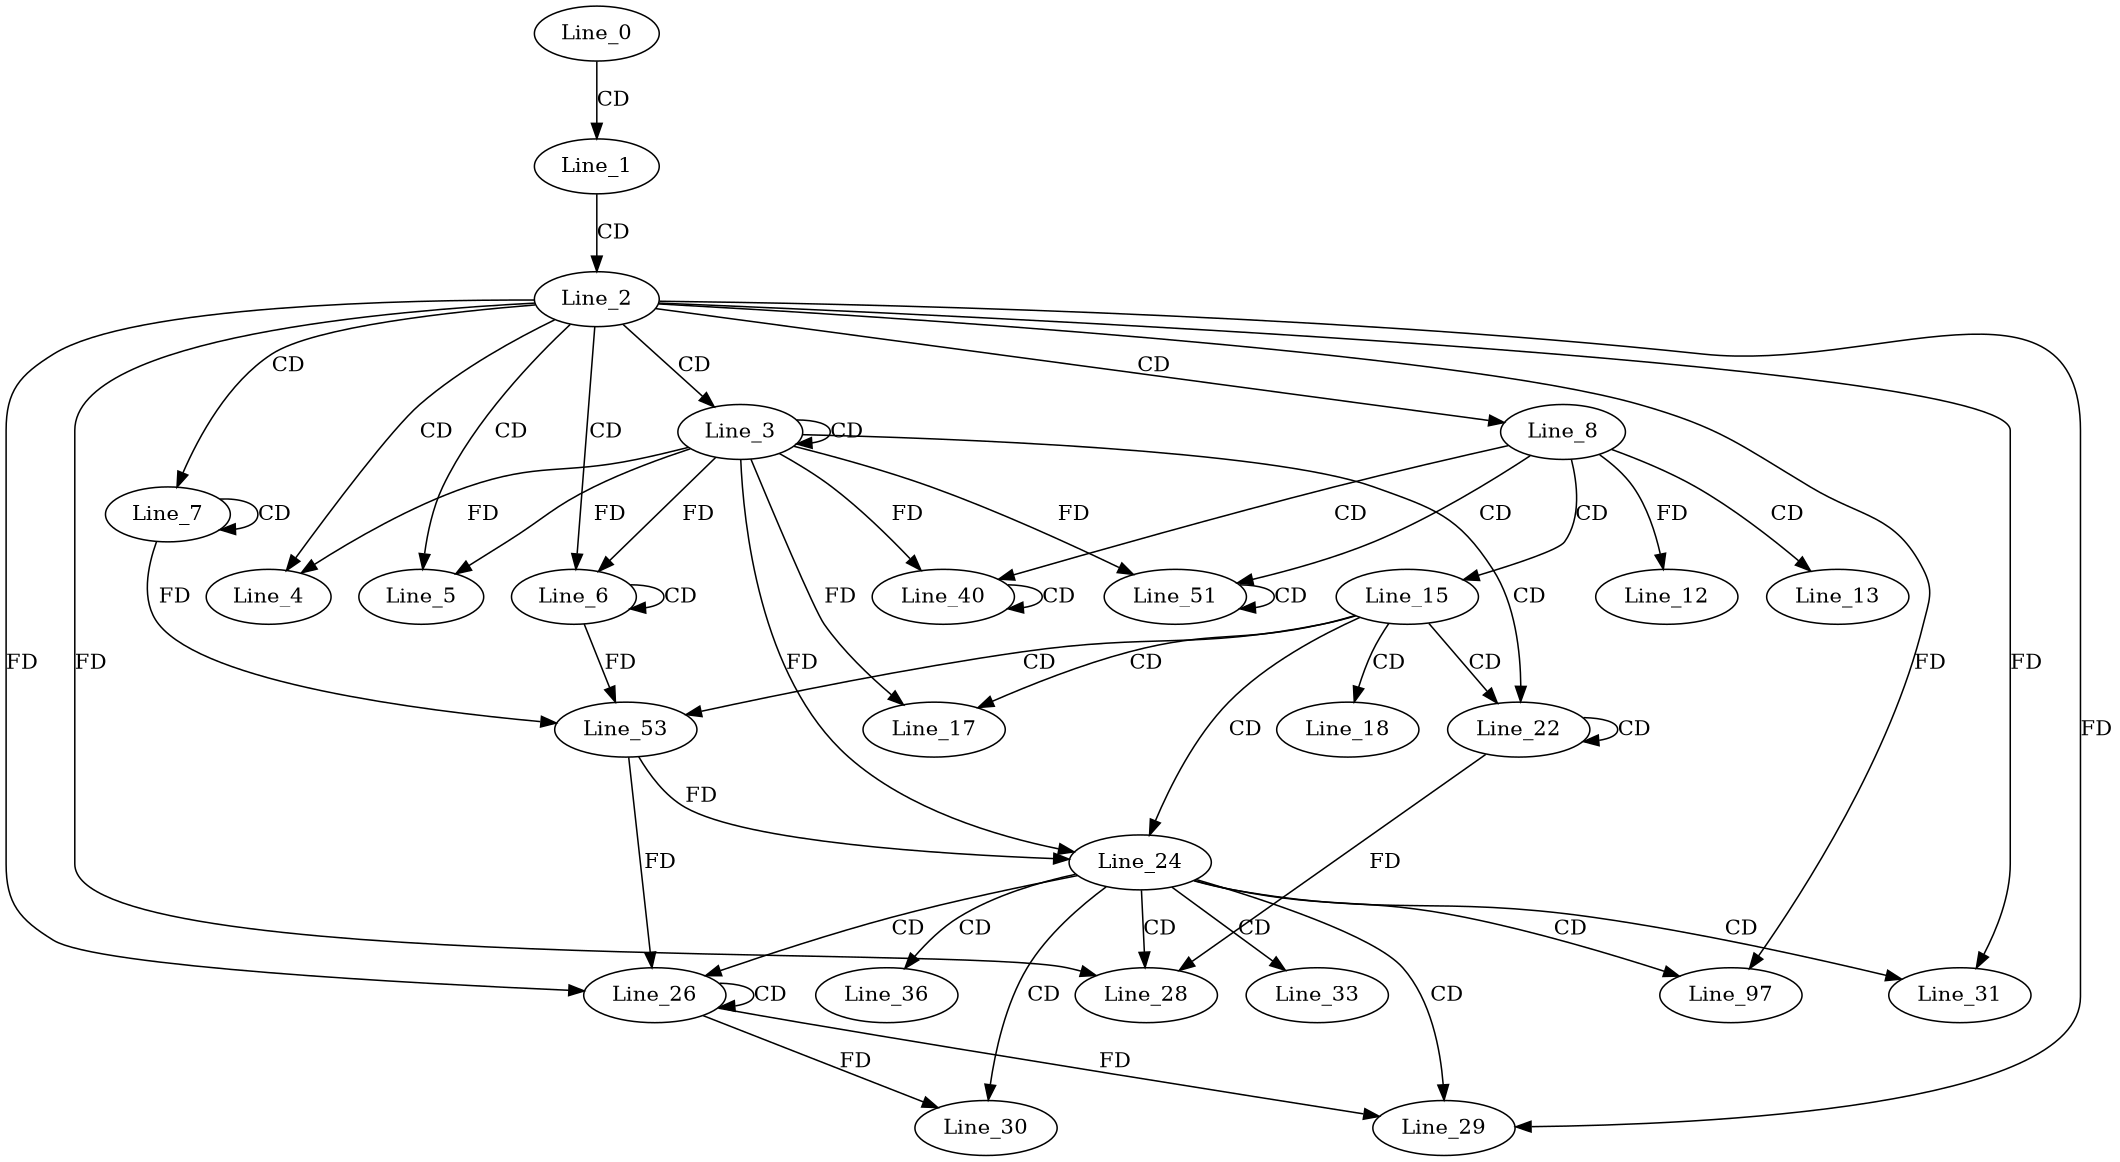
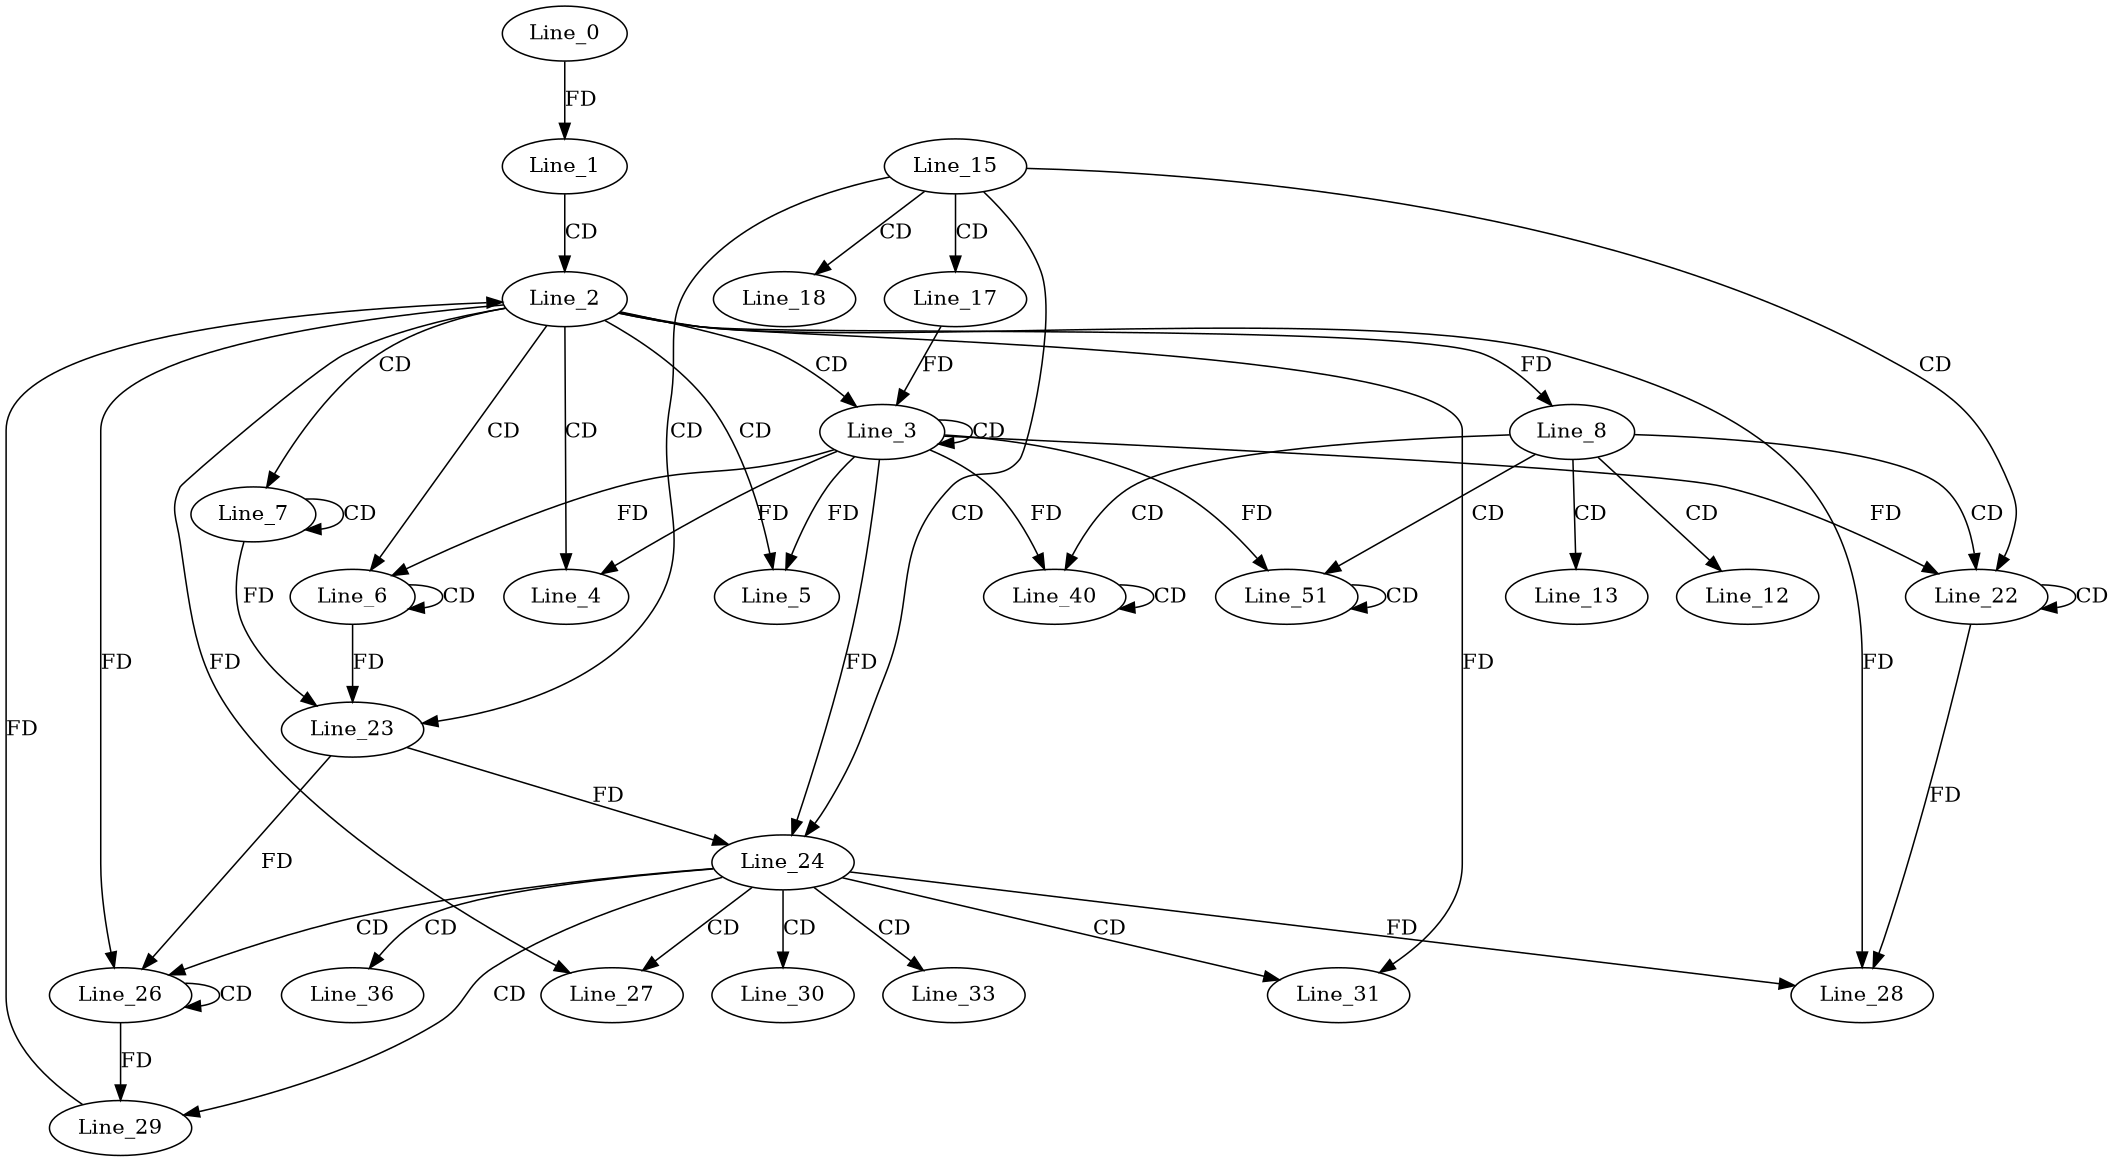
(614, 100) -> (582, 100)
(1975, 335) -> (6, 523)
(1154, 366) -> (1537, 366)
(1673, 514) -> (1702, 514)
(1562, 544) -> (1829, 451)
(806, 587) -> (923, 359)
(1529, 597) -> (1887, 514)
(626, 730) -> (353, 730)
(1160, 929) -> (1403, 929)
(1731, 995) -> (612, 995)
(813, 1059) -> none
